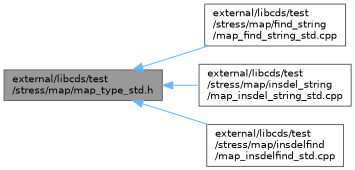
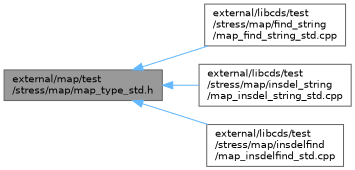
(83, 85) -> (83, 85)
